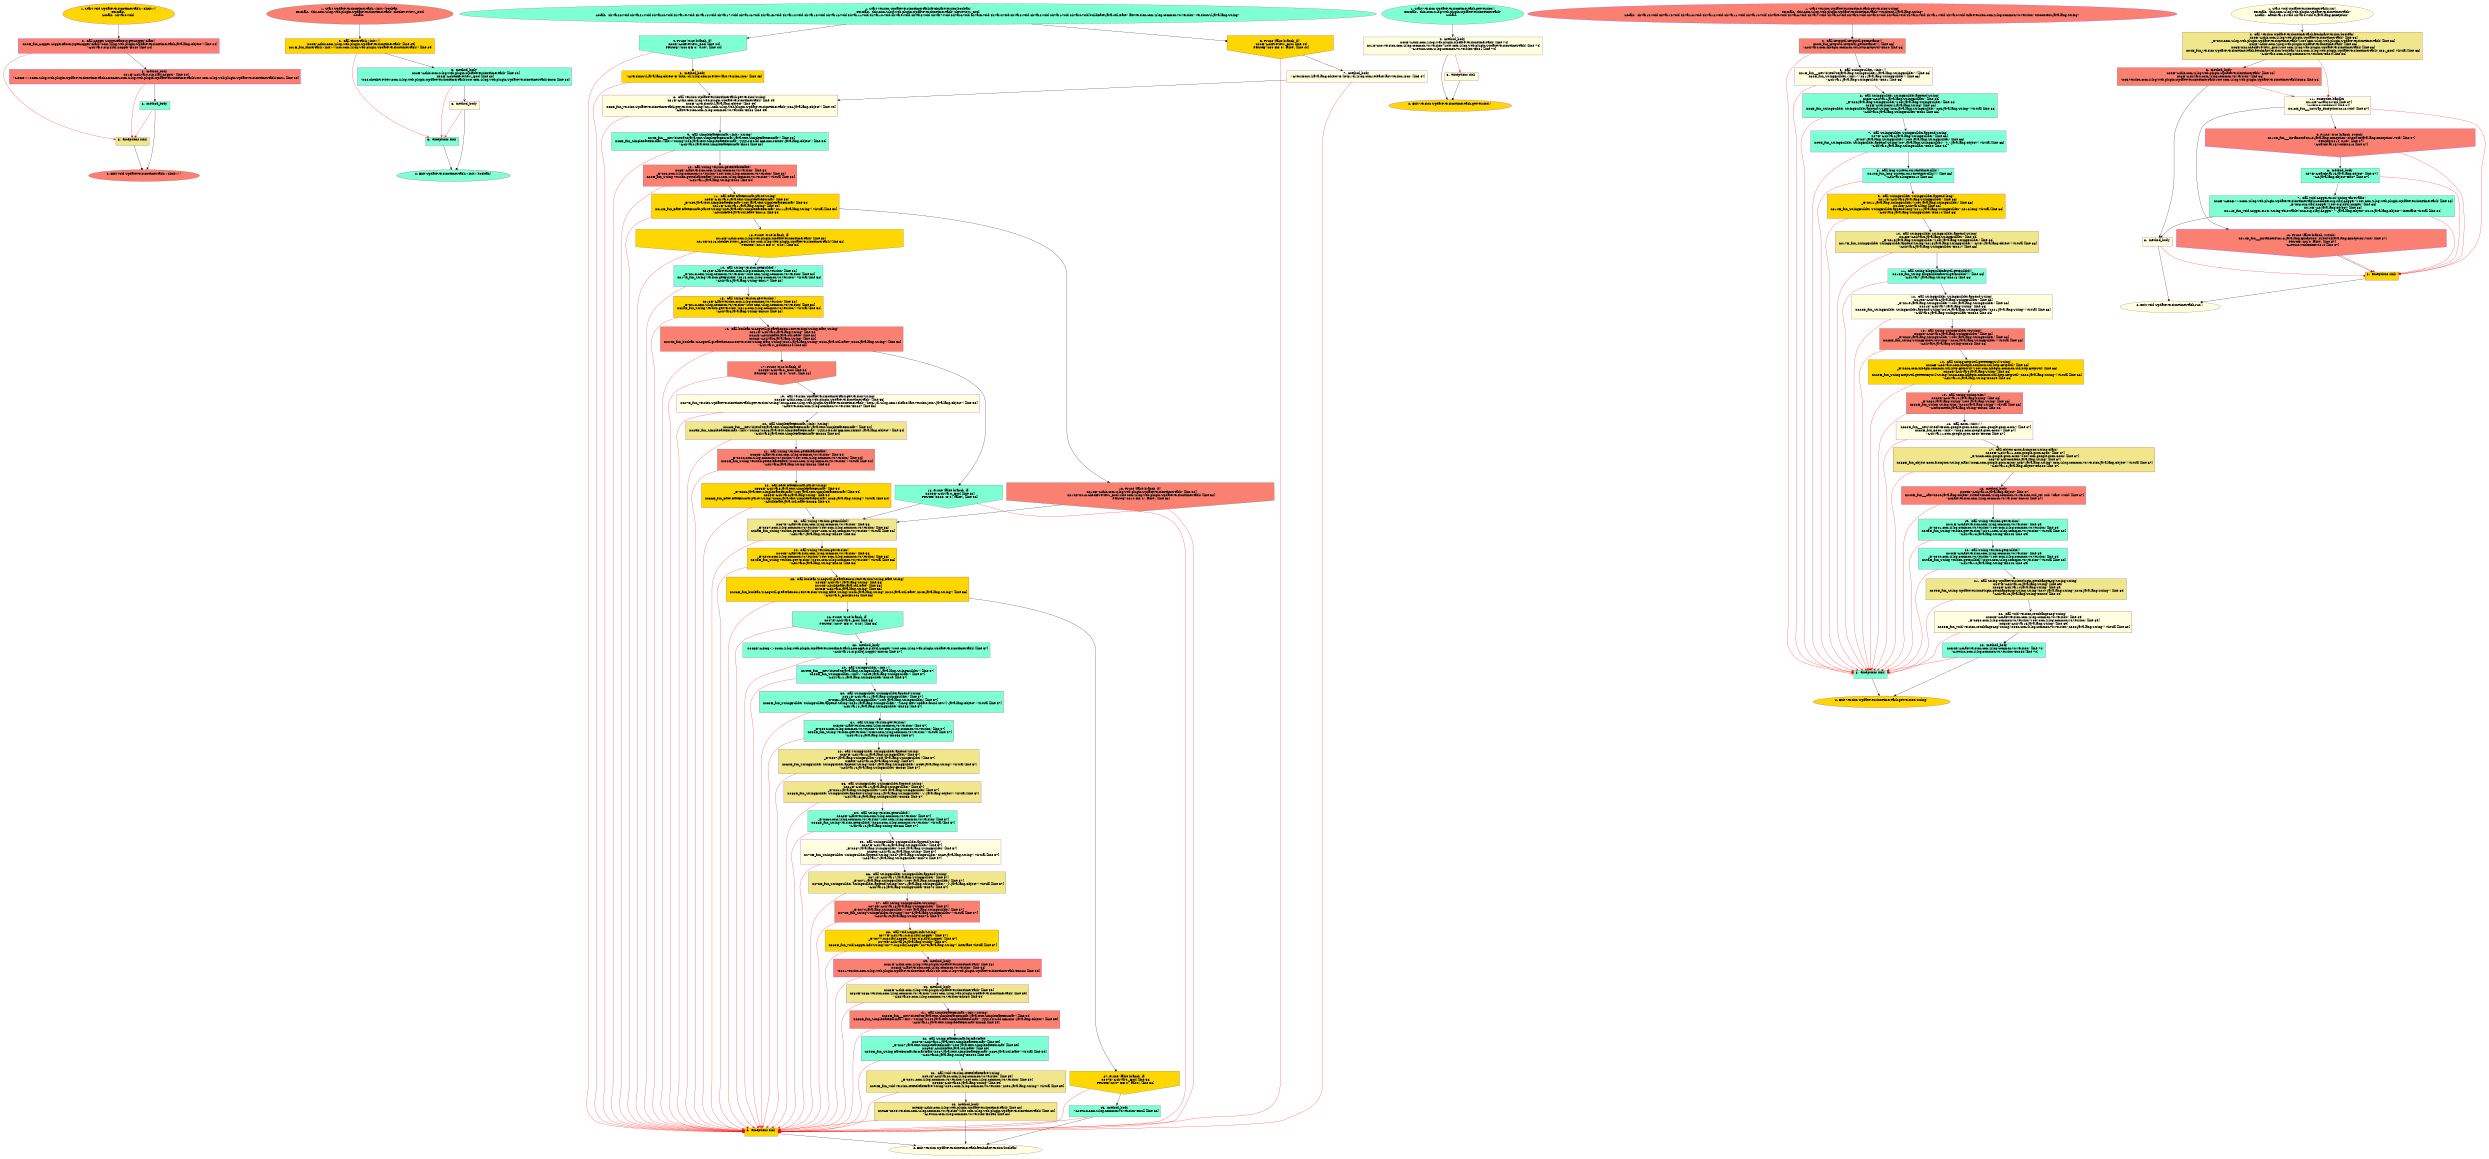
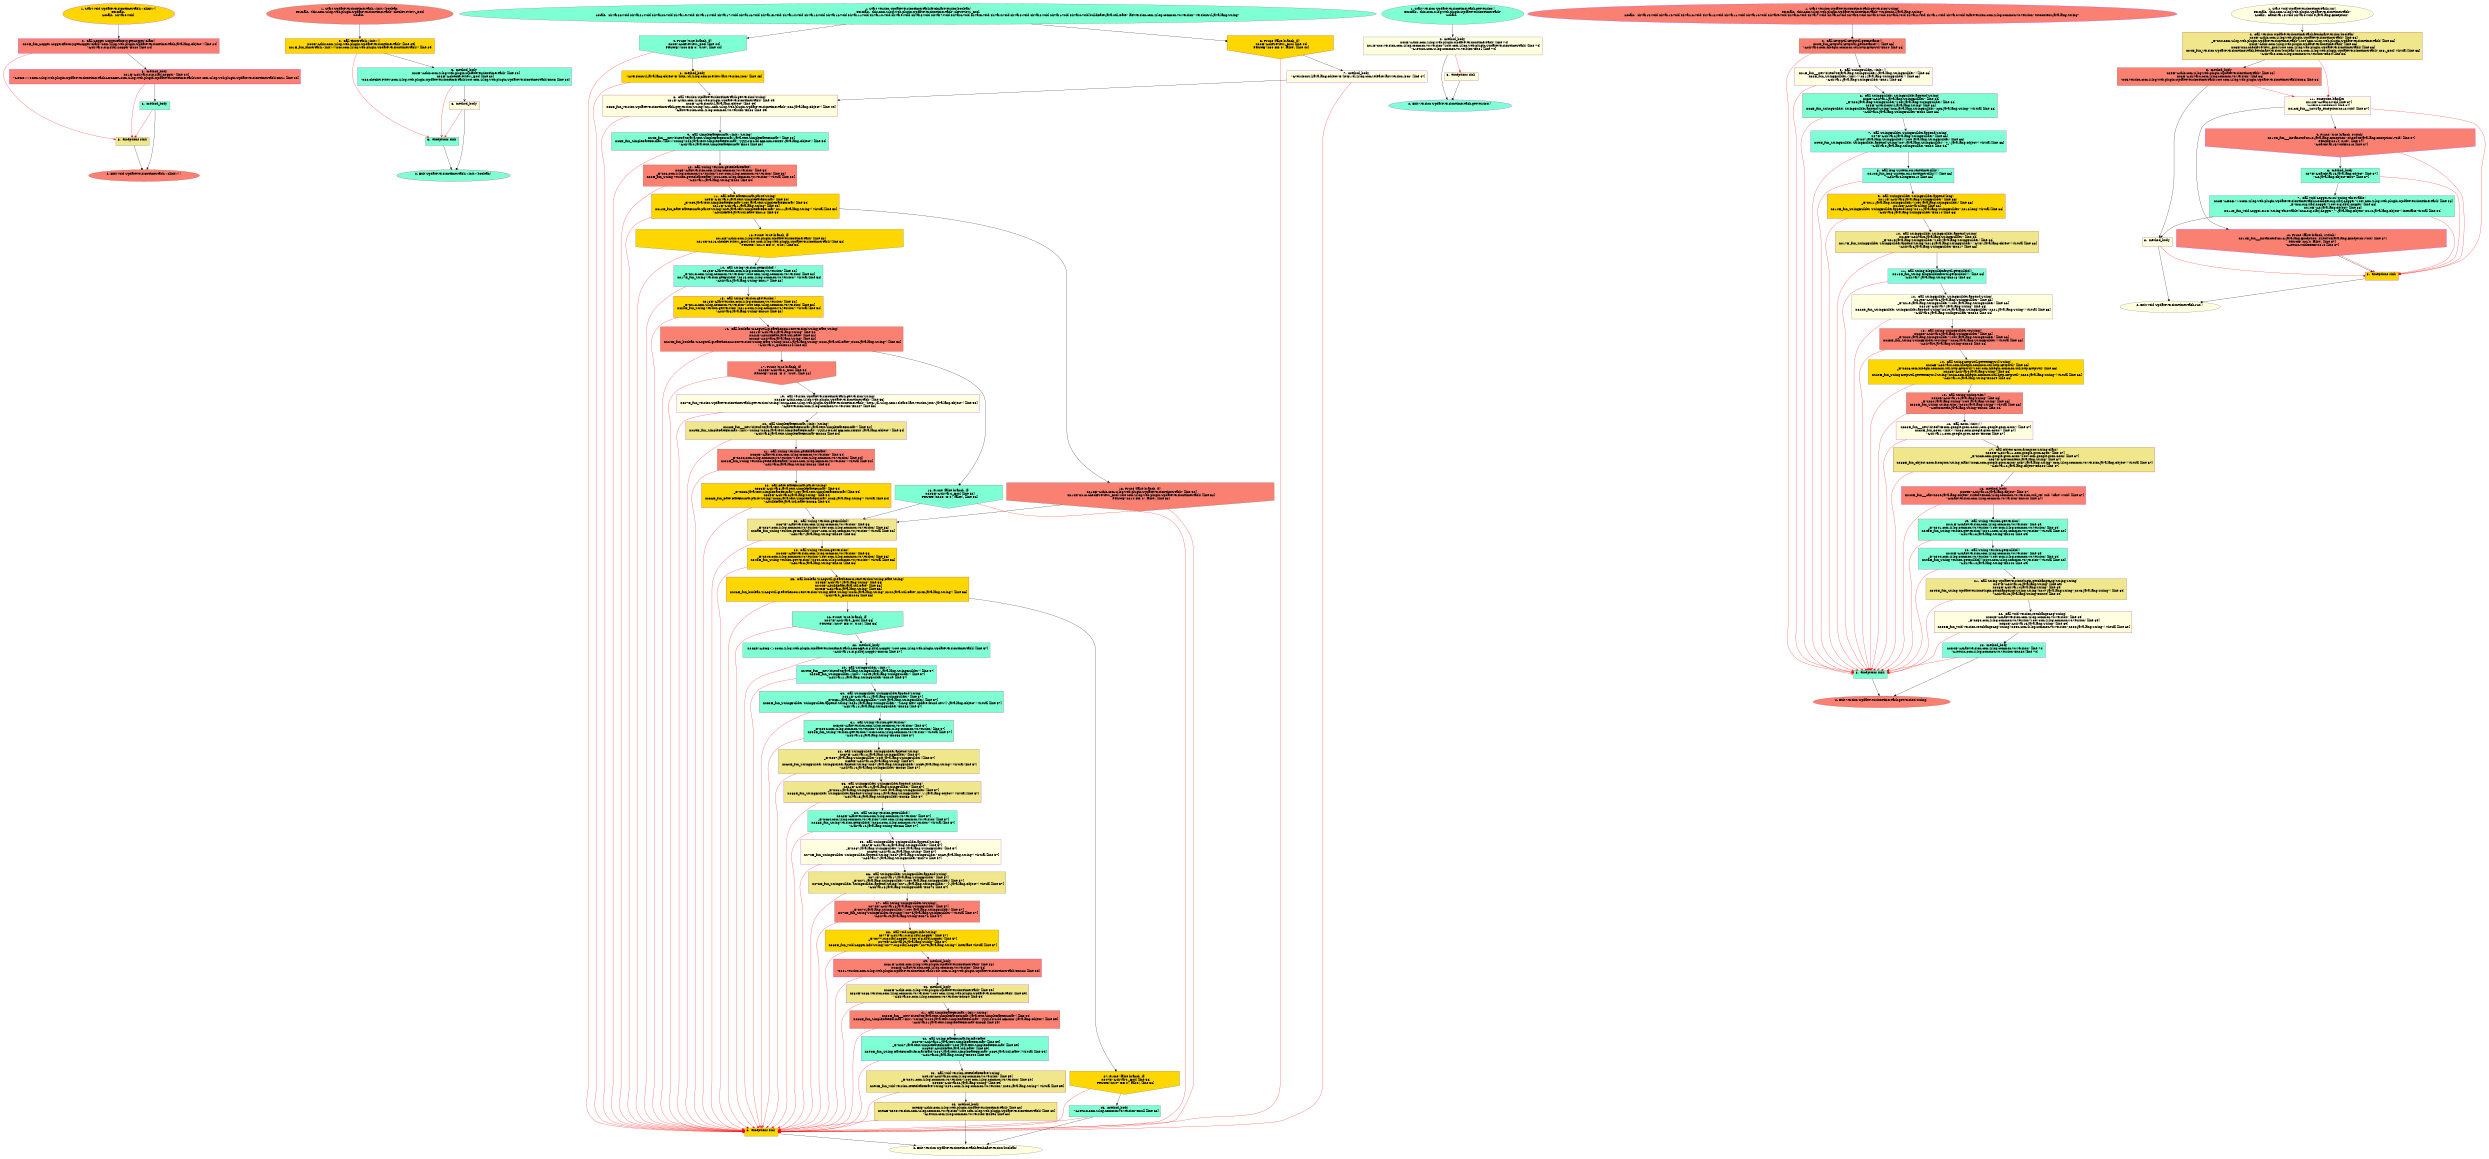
(1450, 106) -> (1450, 106)
(1882, 702) -> (1882, 702)
